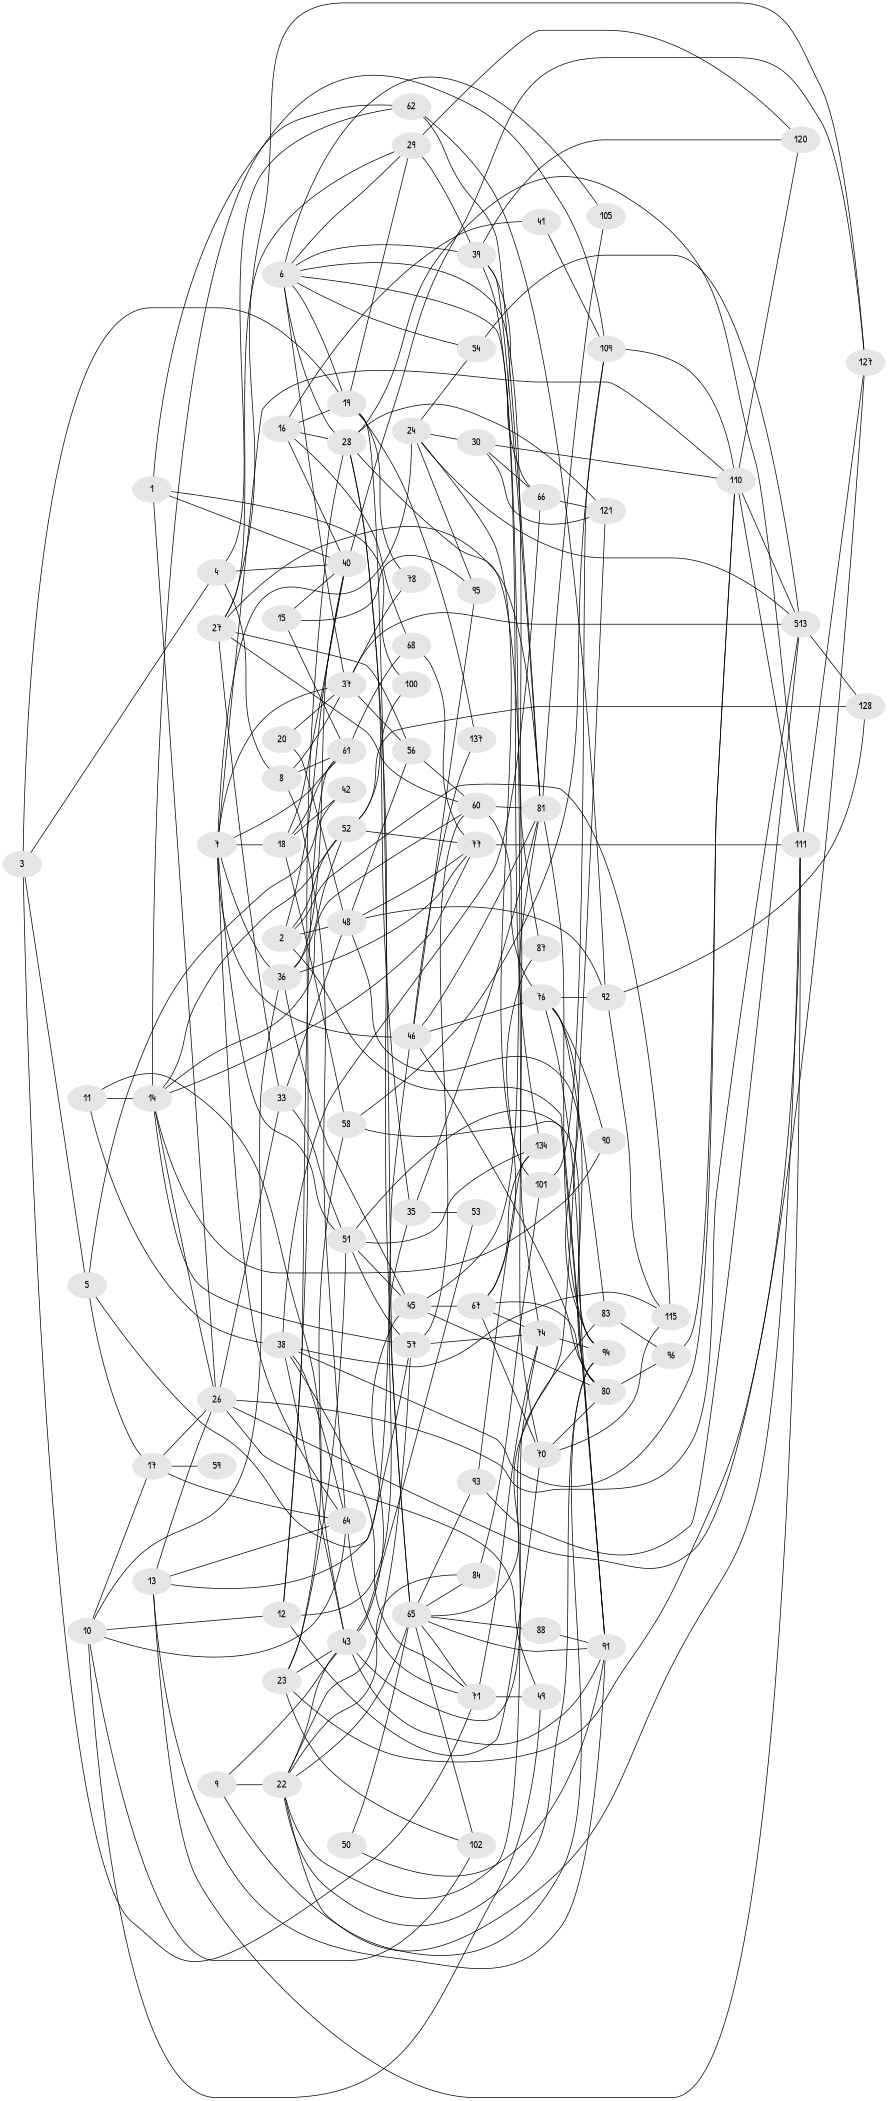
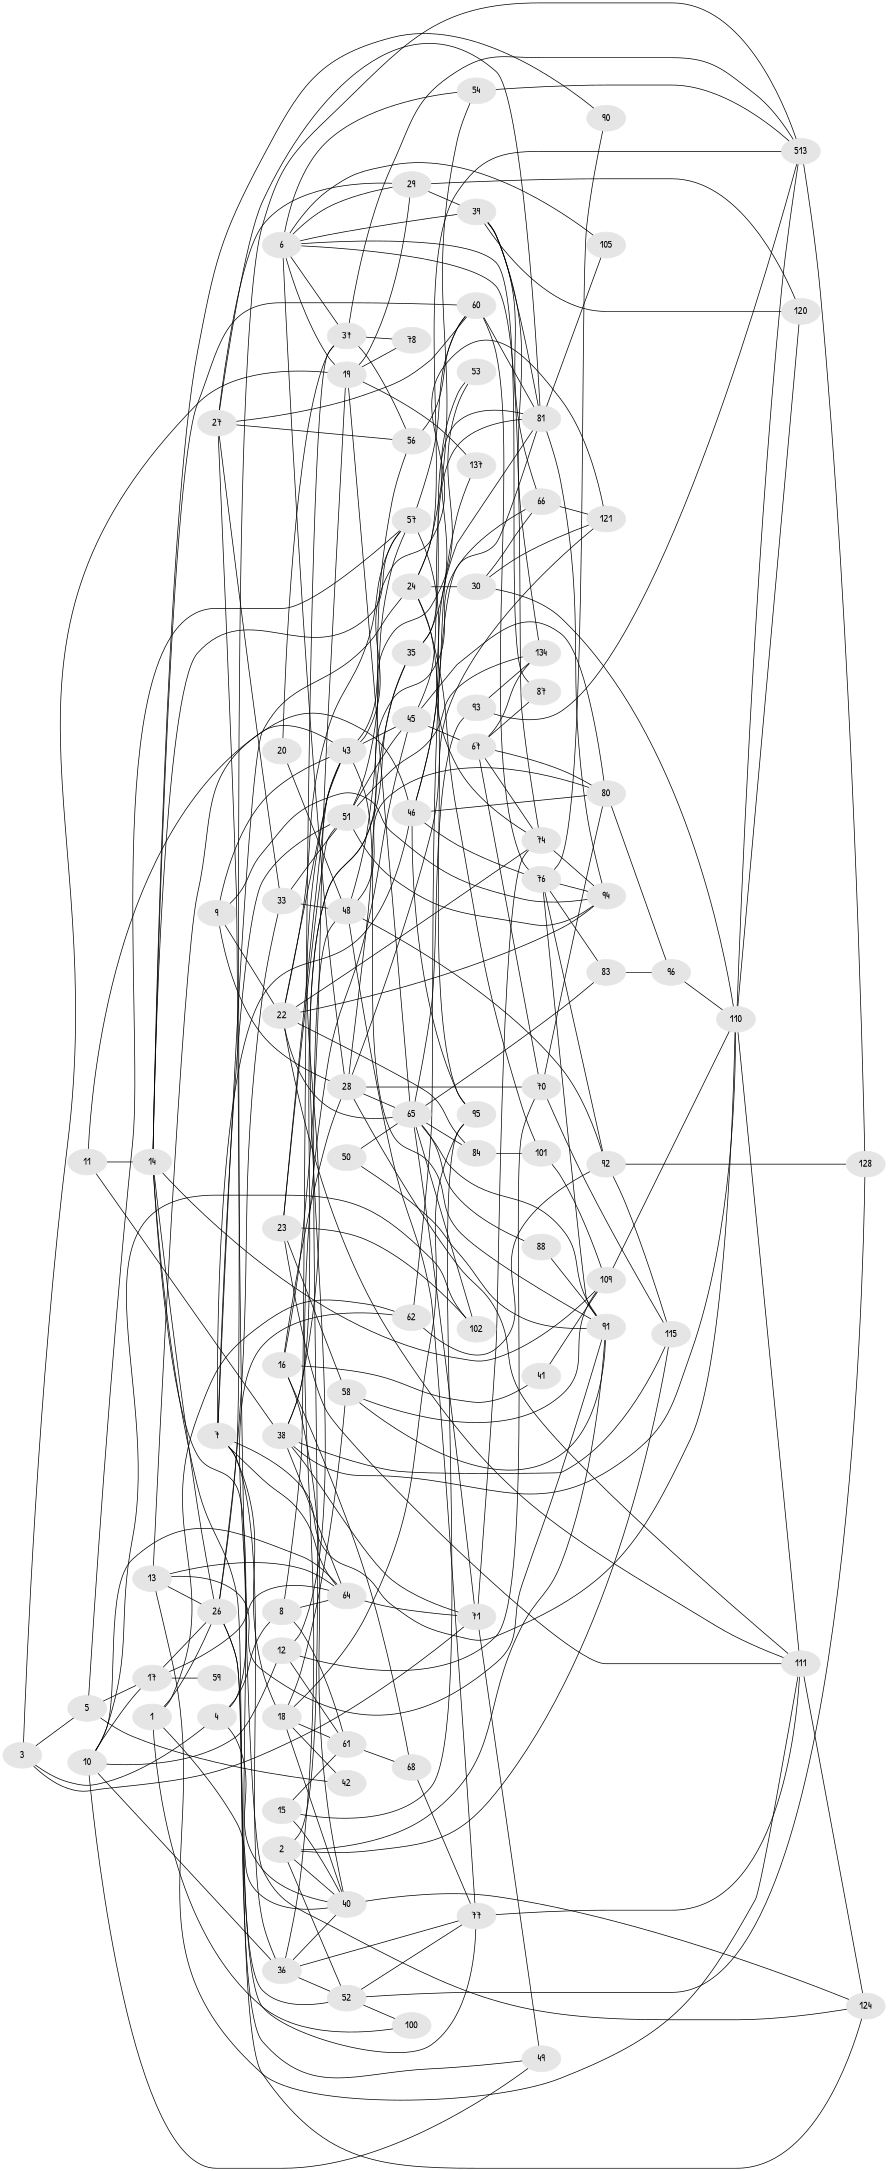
(866, 363) -> (866, 2006)
(248, 739) -> none
(290, 806) -> none
(308, 1028) -> (250, 1016)
none -> (418, 1429)
